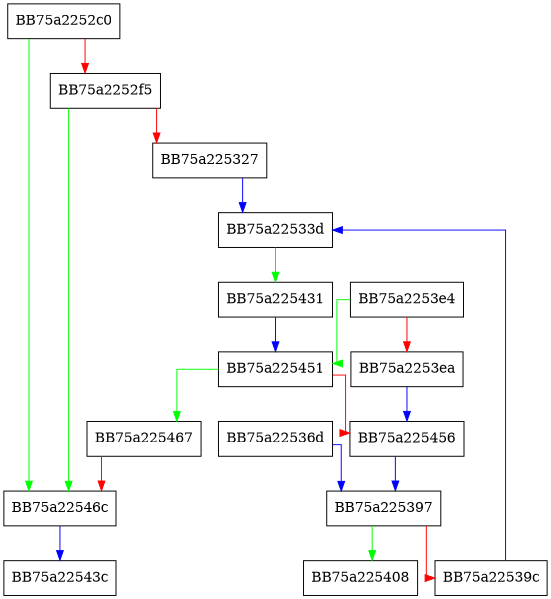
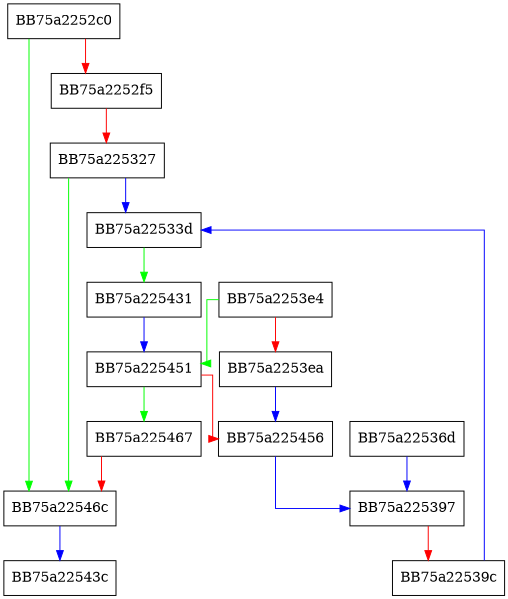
(69, 295) -> (69, 330)
(361, 578) -> none
